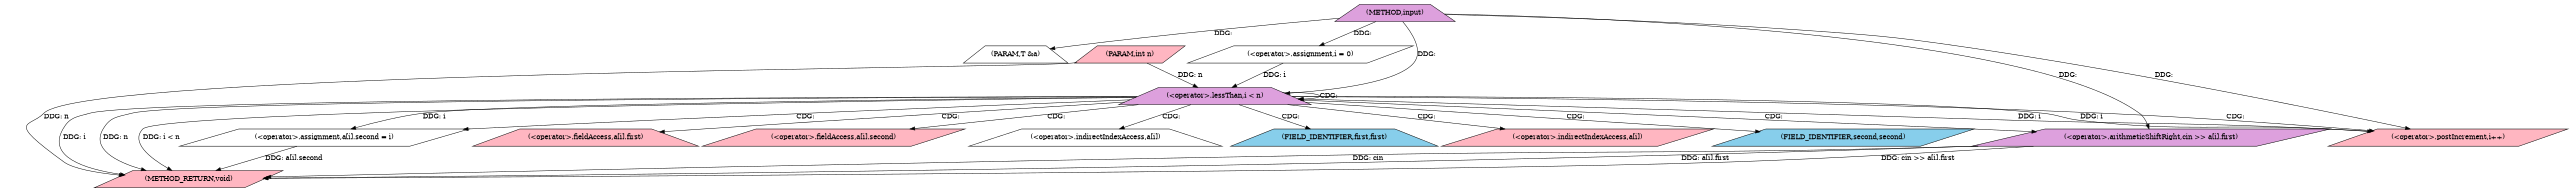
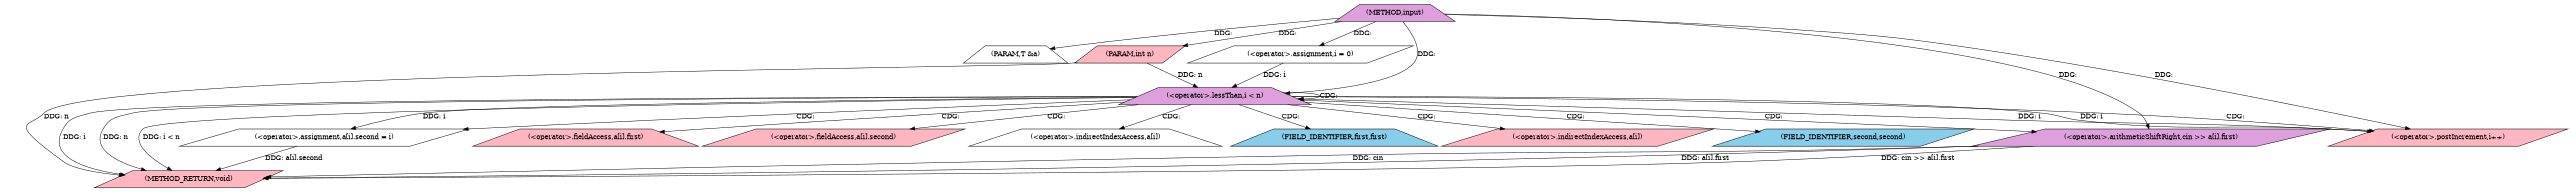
none -> (1265, 33)
